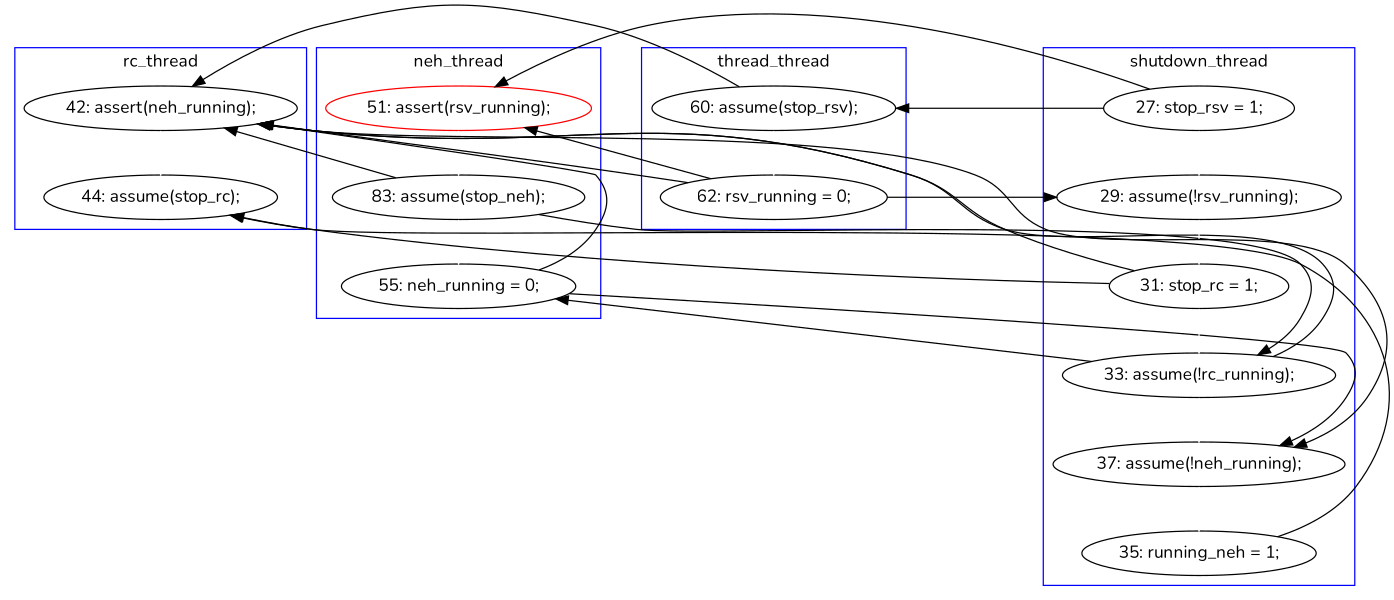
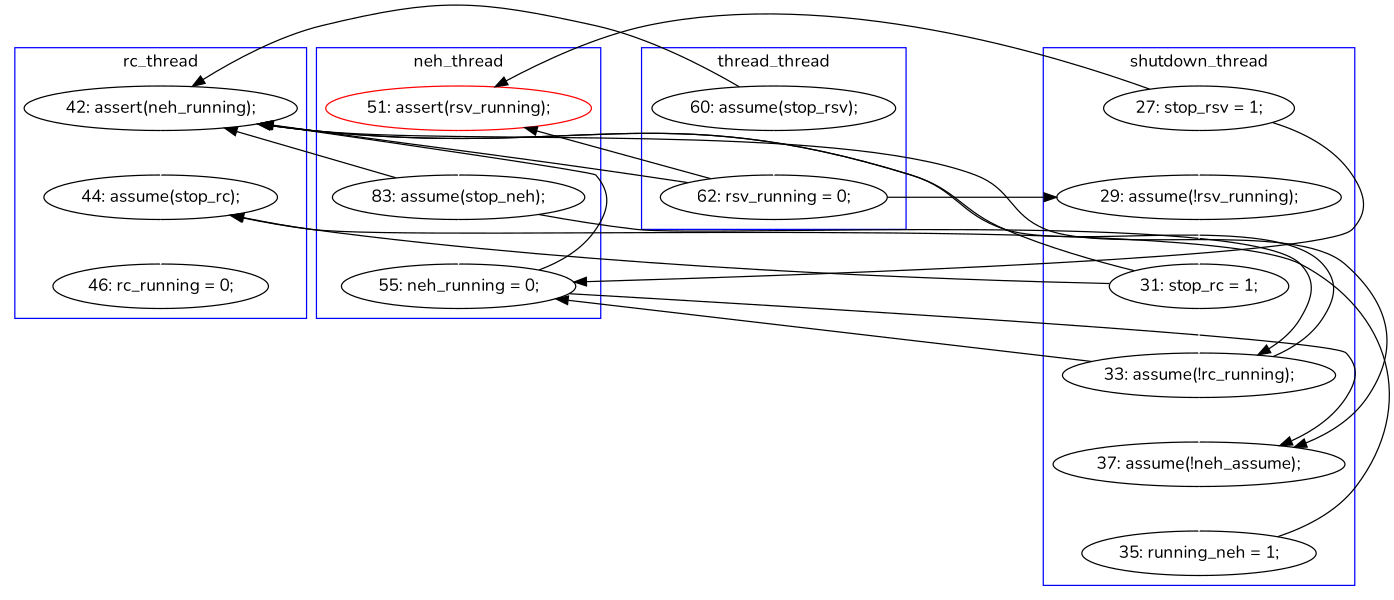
(1006, 108) -> (1072, 262)
none -> (161, 286)
(1199, 464) -> (1199, 464)
